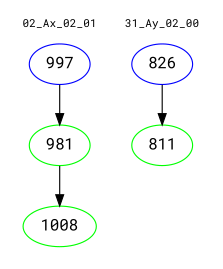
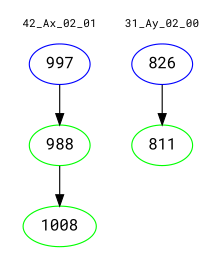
(60, 24) -> (60, 24)
(60, 145) -> (60, 145)
